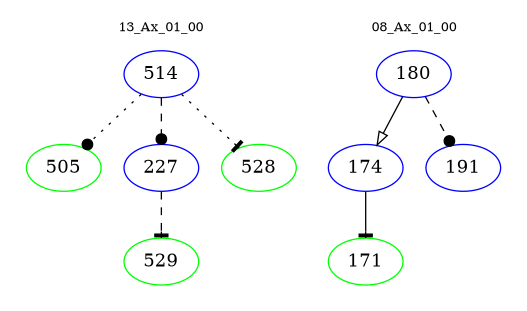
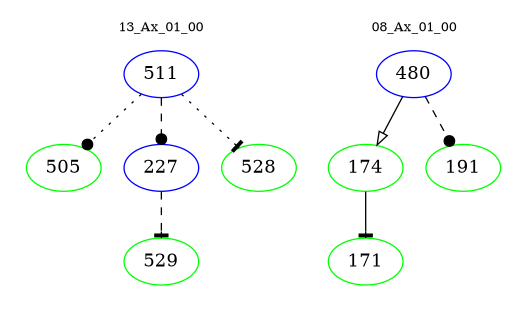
(161, 74) -> (161, 74)
(414, 74) -> (414, 74)
(366, 168) -> (366, 168)
(463, 168) -> (463, 168)
